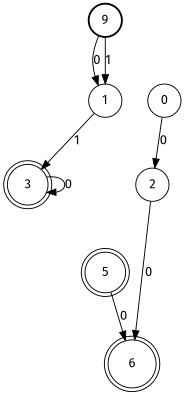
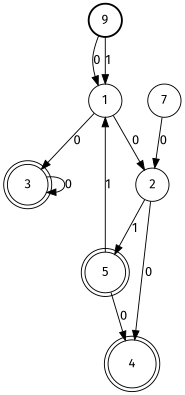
(164, 101) -> (164, 101)
none -> (127, 139)
(77, 141) -> (77, 141)
none -> (105, 190)
none -> (132, 223)
(132, 364) -> (132, 364)
